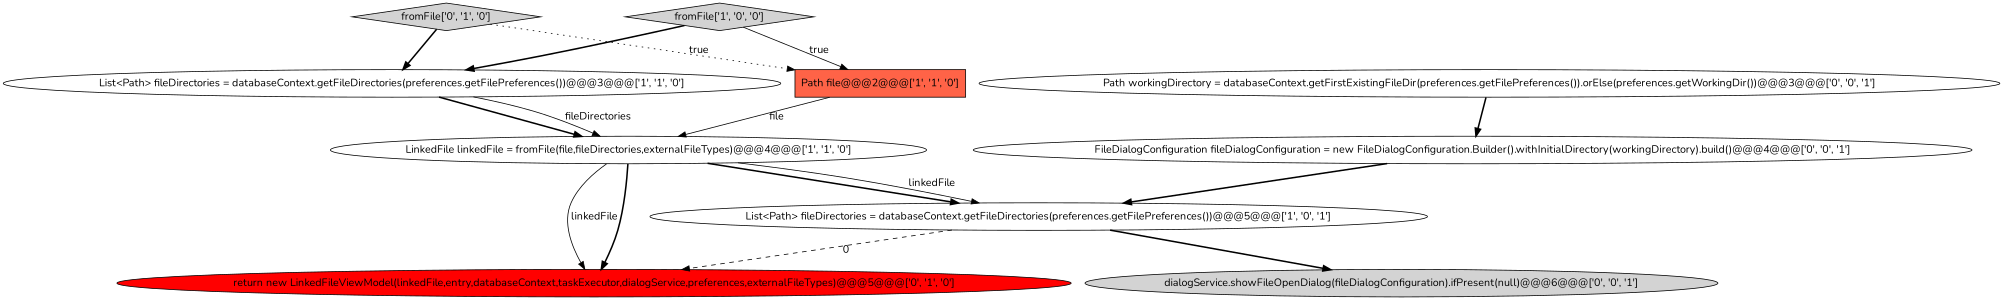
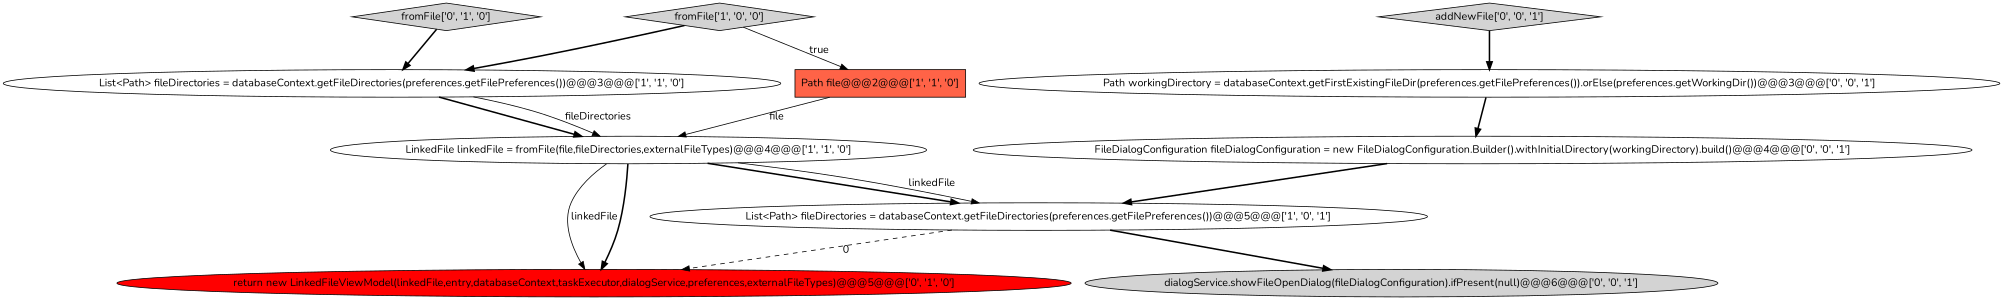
none -> (1489, 17)
(639, 46) -> none
